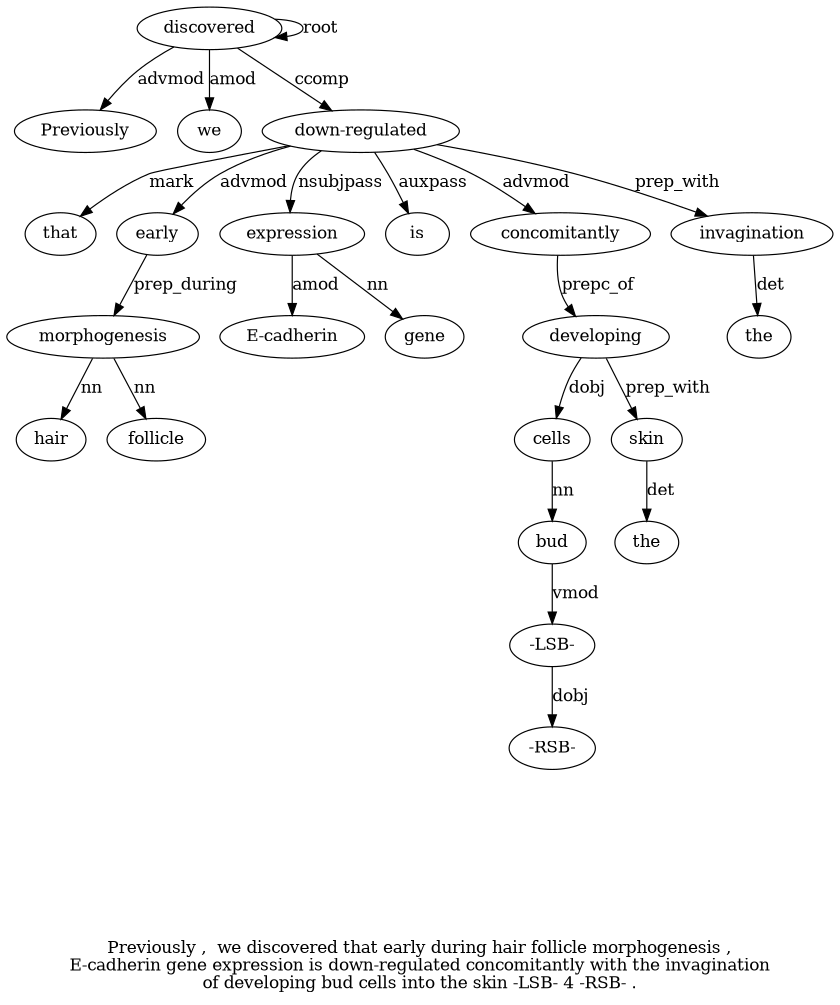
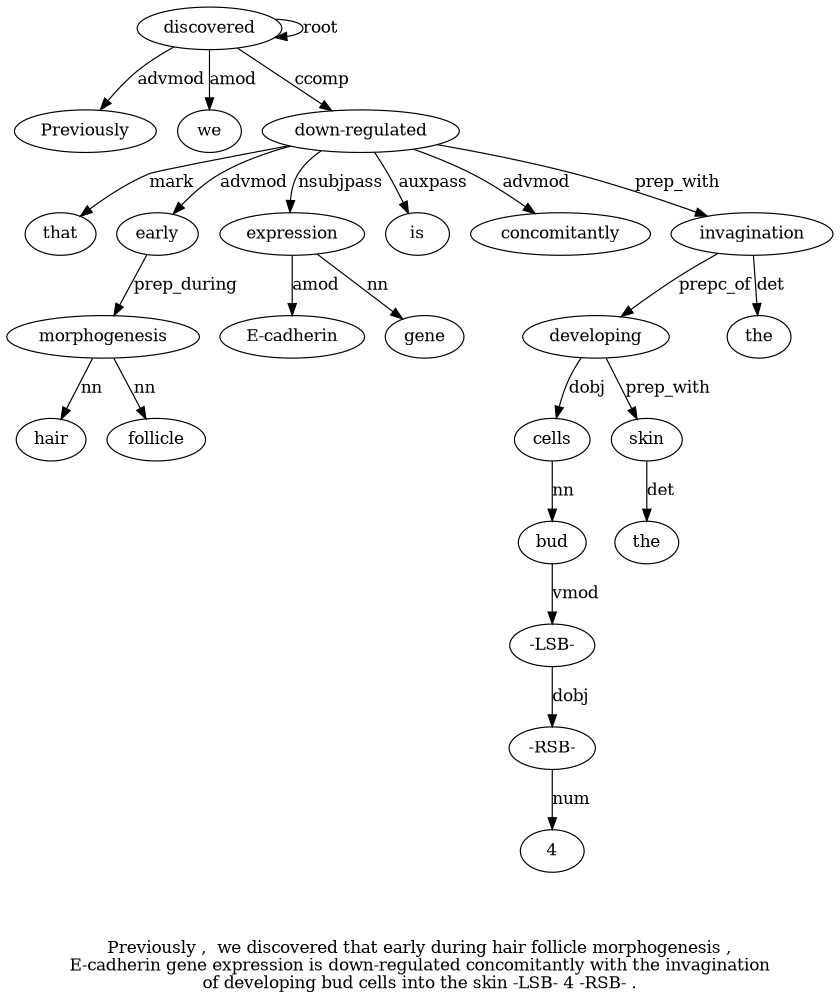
(559, 282) -> (673, 280)
none -> (552, 851)
